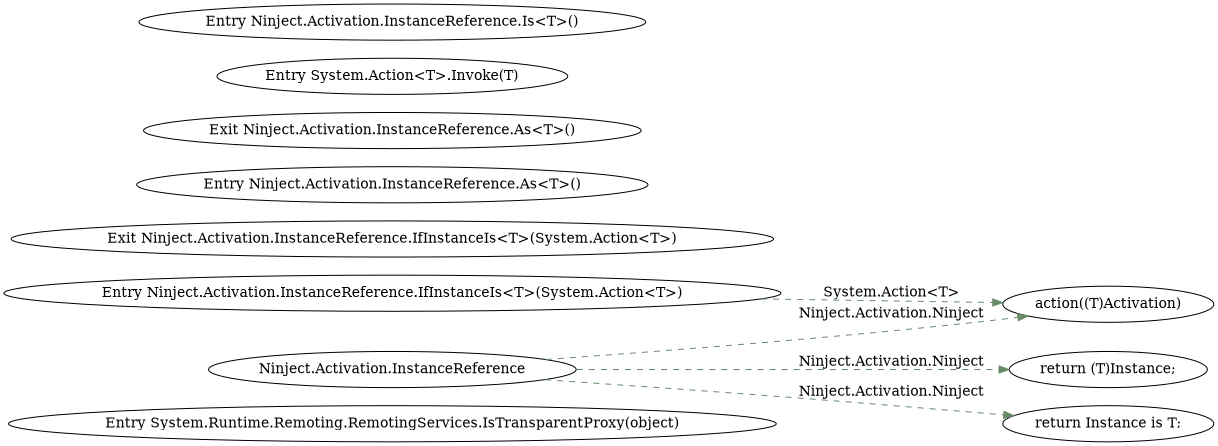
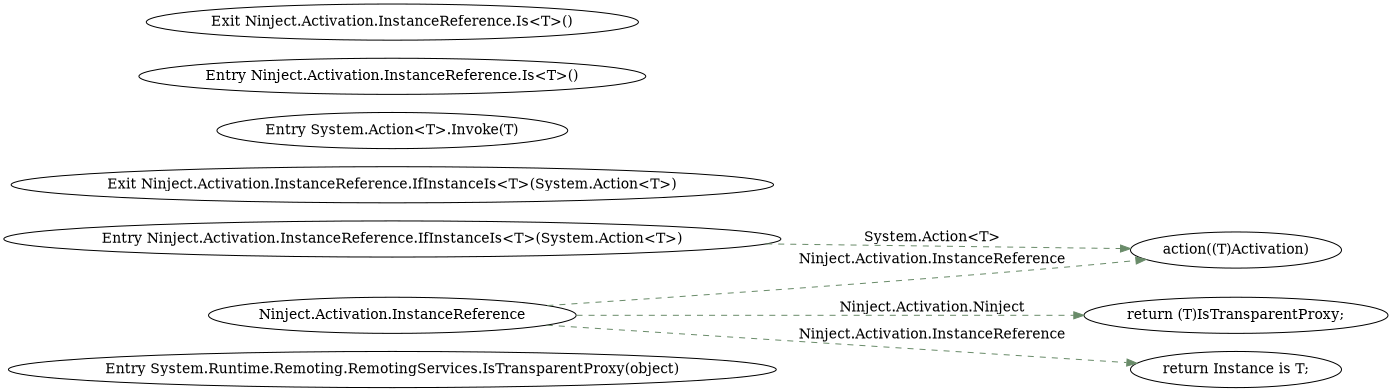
none -> (392, 22)
(392, 131) -> none
(392, 185) -> none
(892, 314) -> (932, 260)
(1108, 370) -> (1236, 315)
(892, 392) -> (932, 335)
